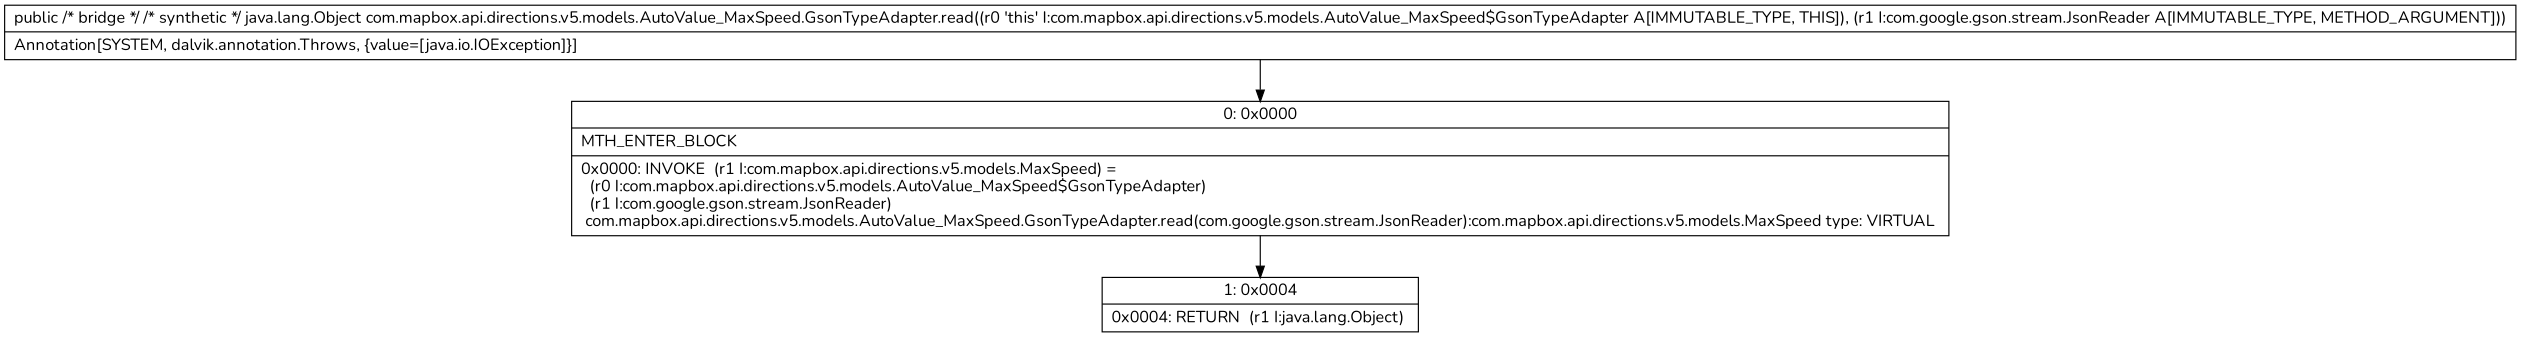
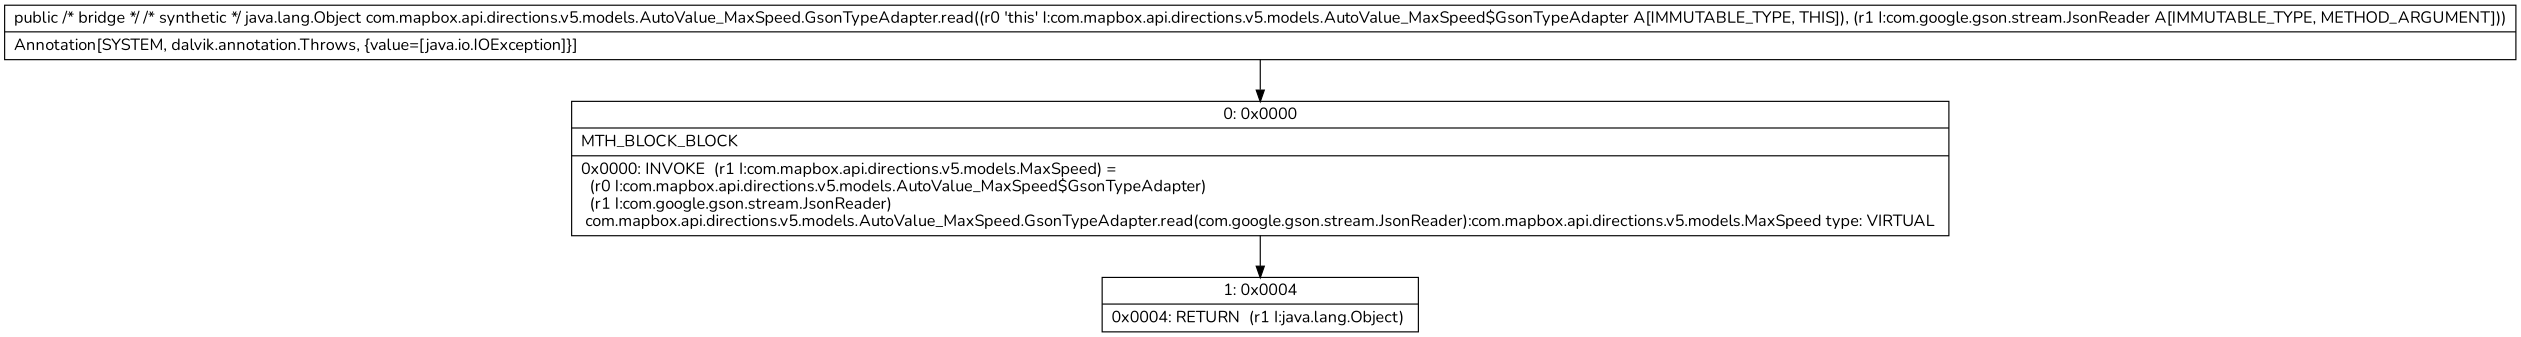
(660, 141) -> (660, 141)
